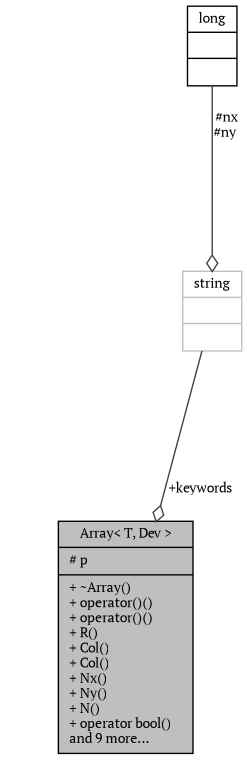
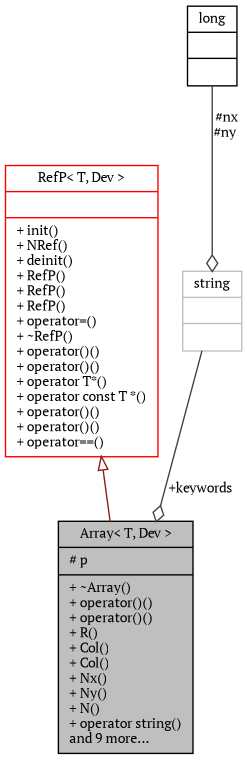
none -> (82, 311)
(121, 724) -> (126, 724)
